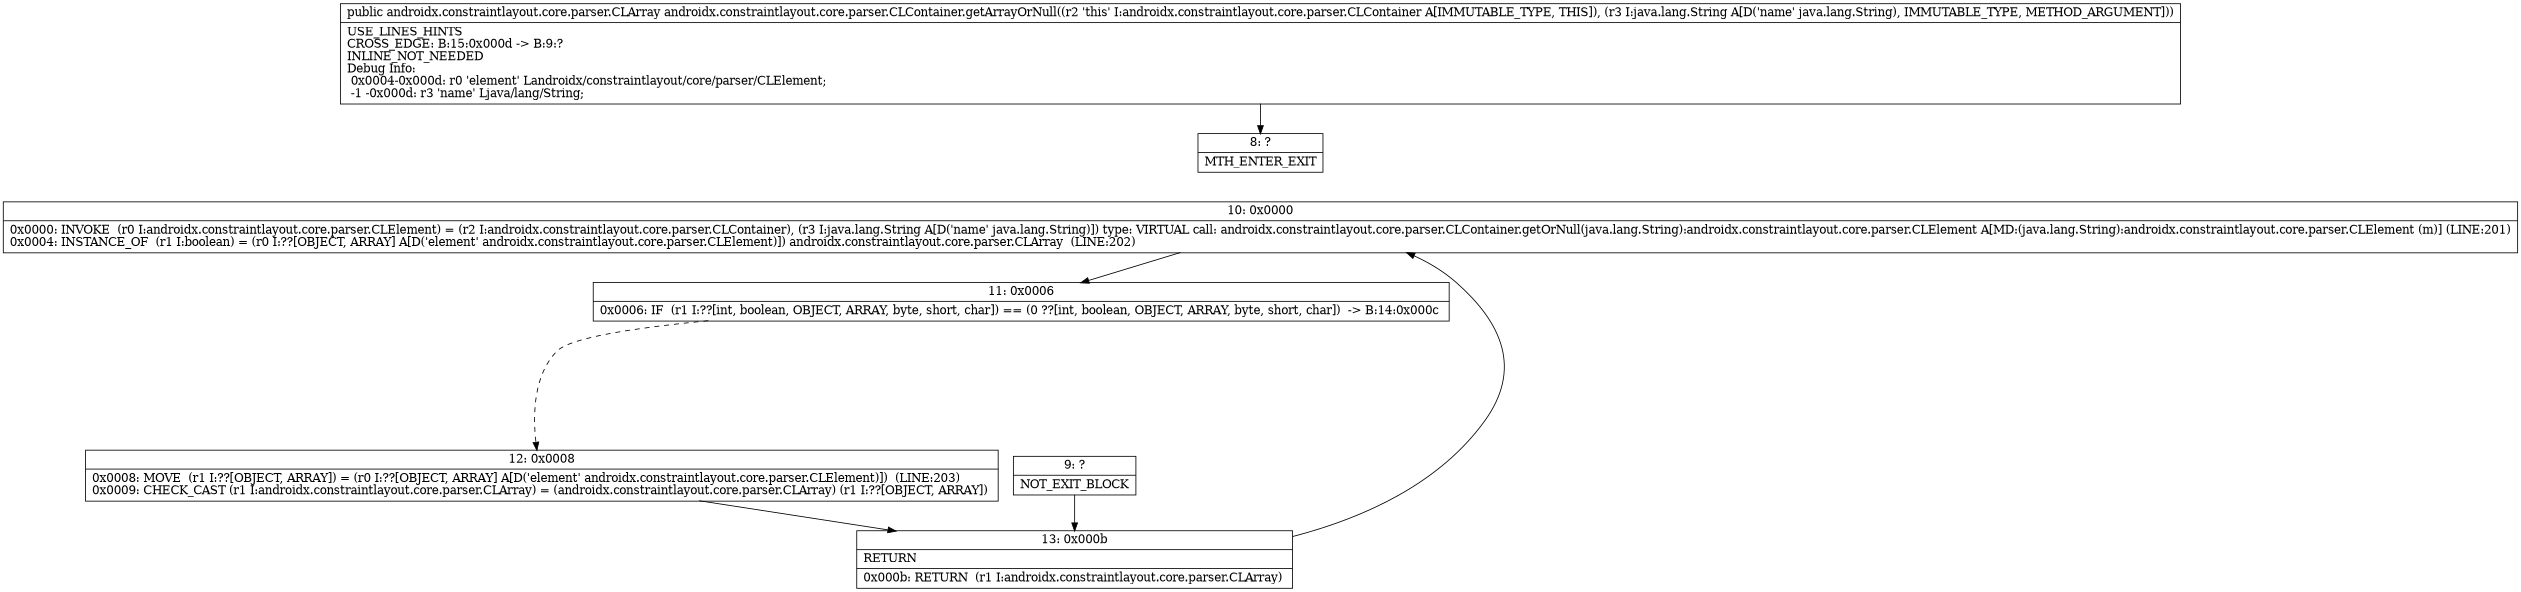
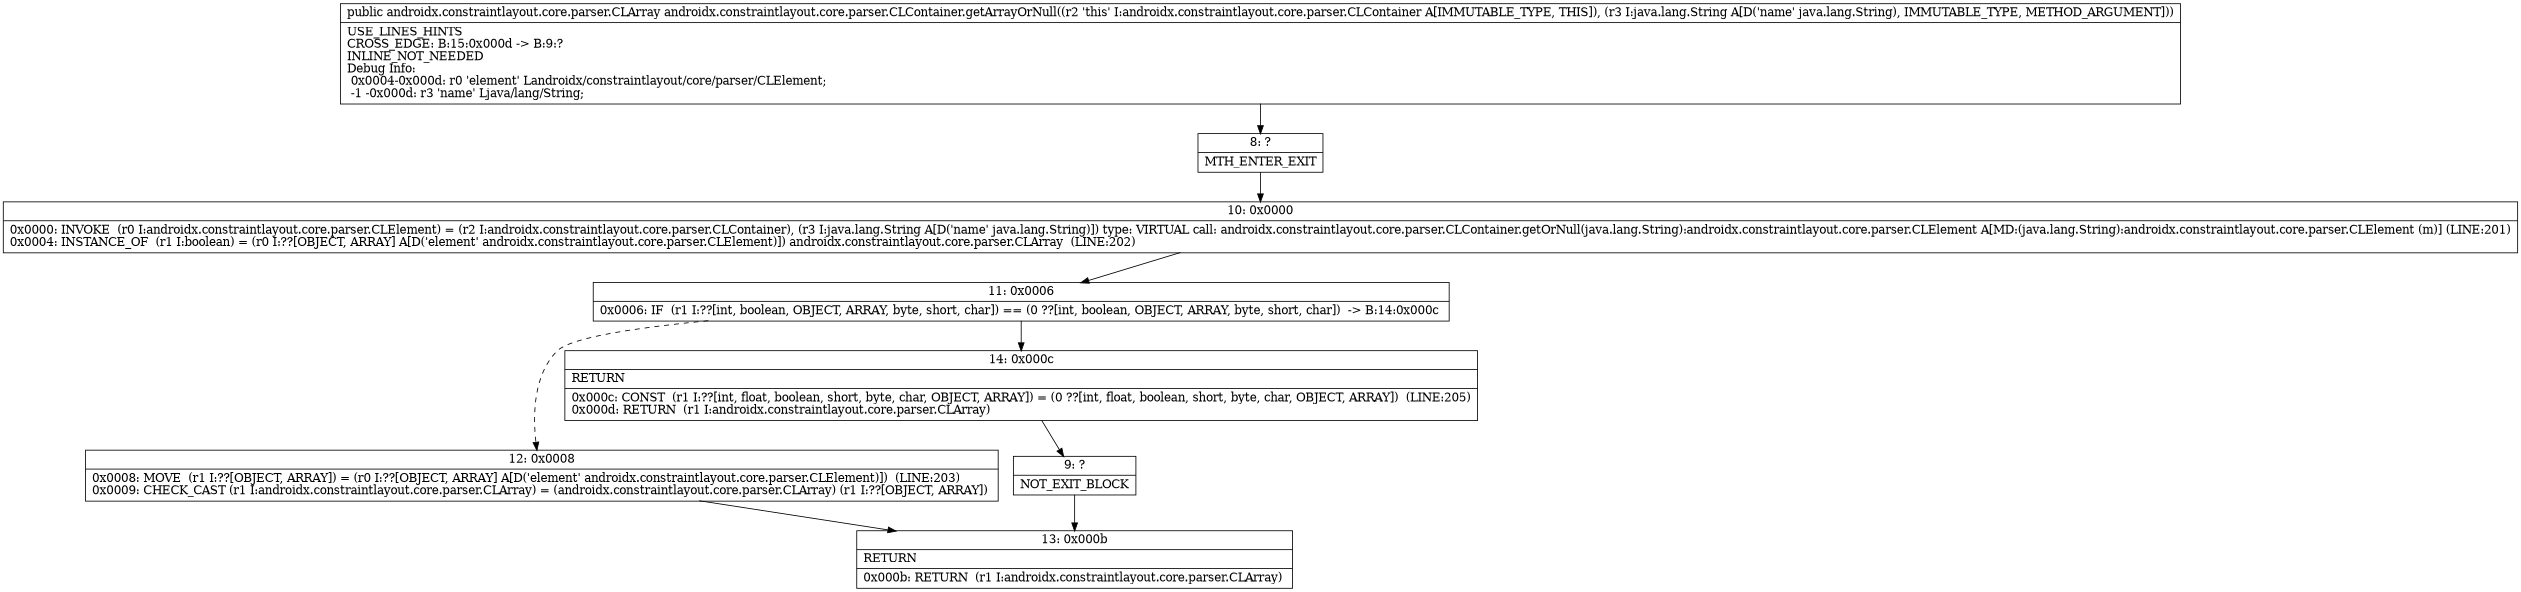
none -> (1021, 386)
(1478, 429) -> (1260, 183)
